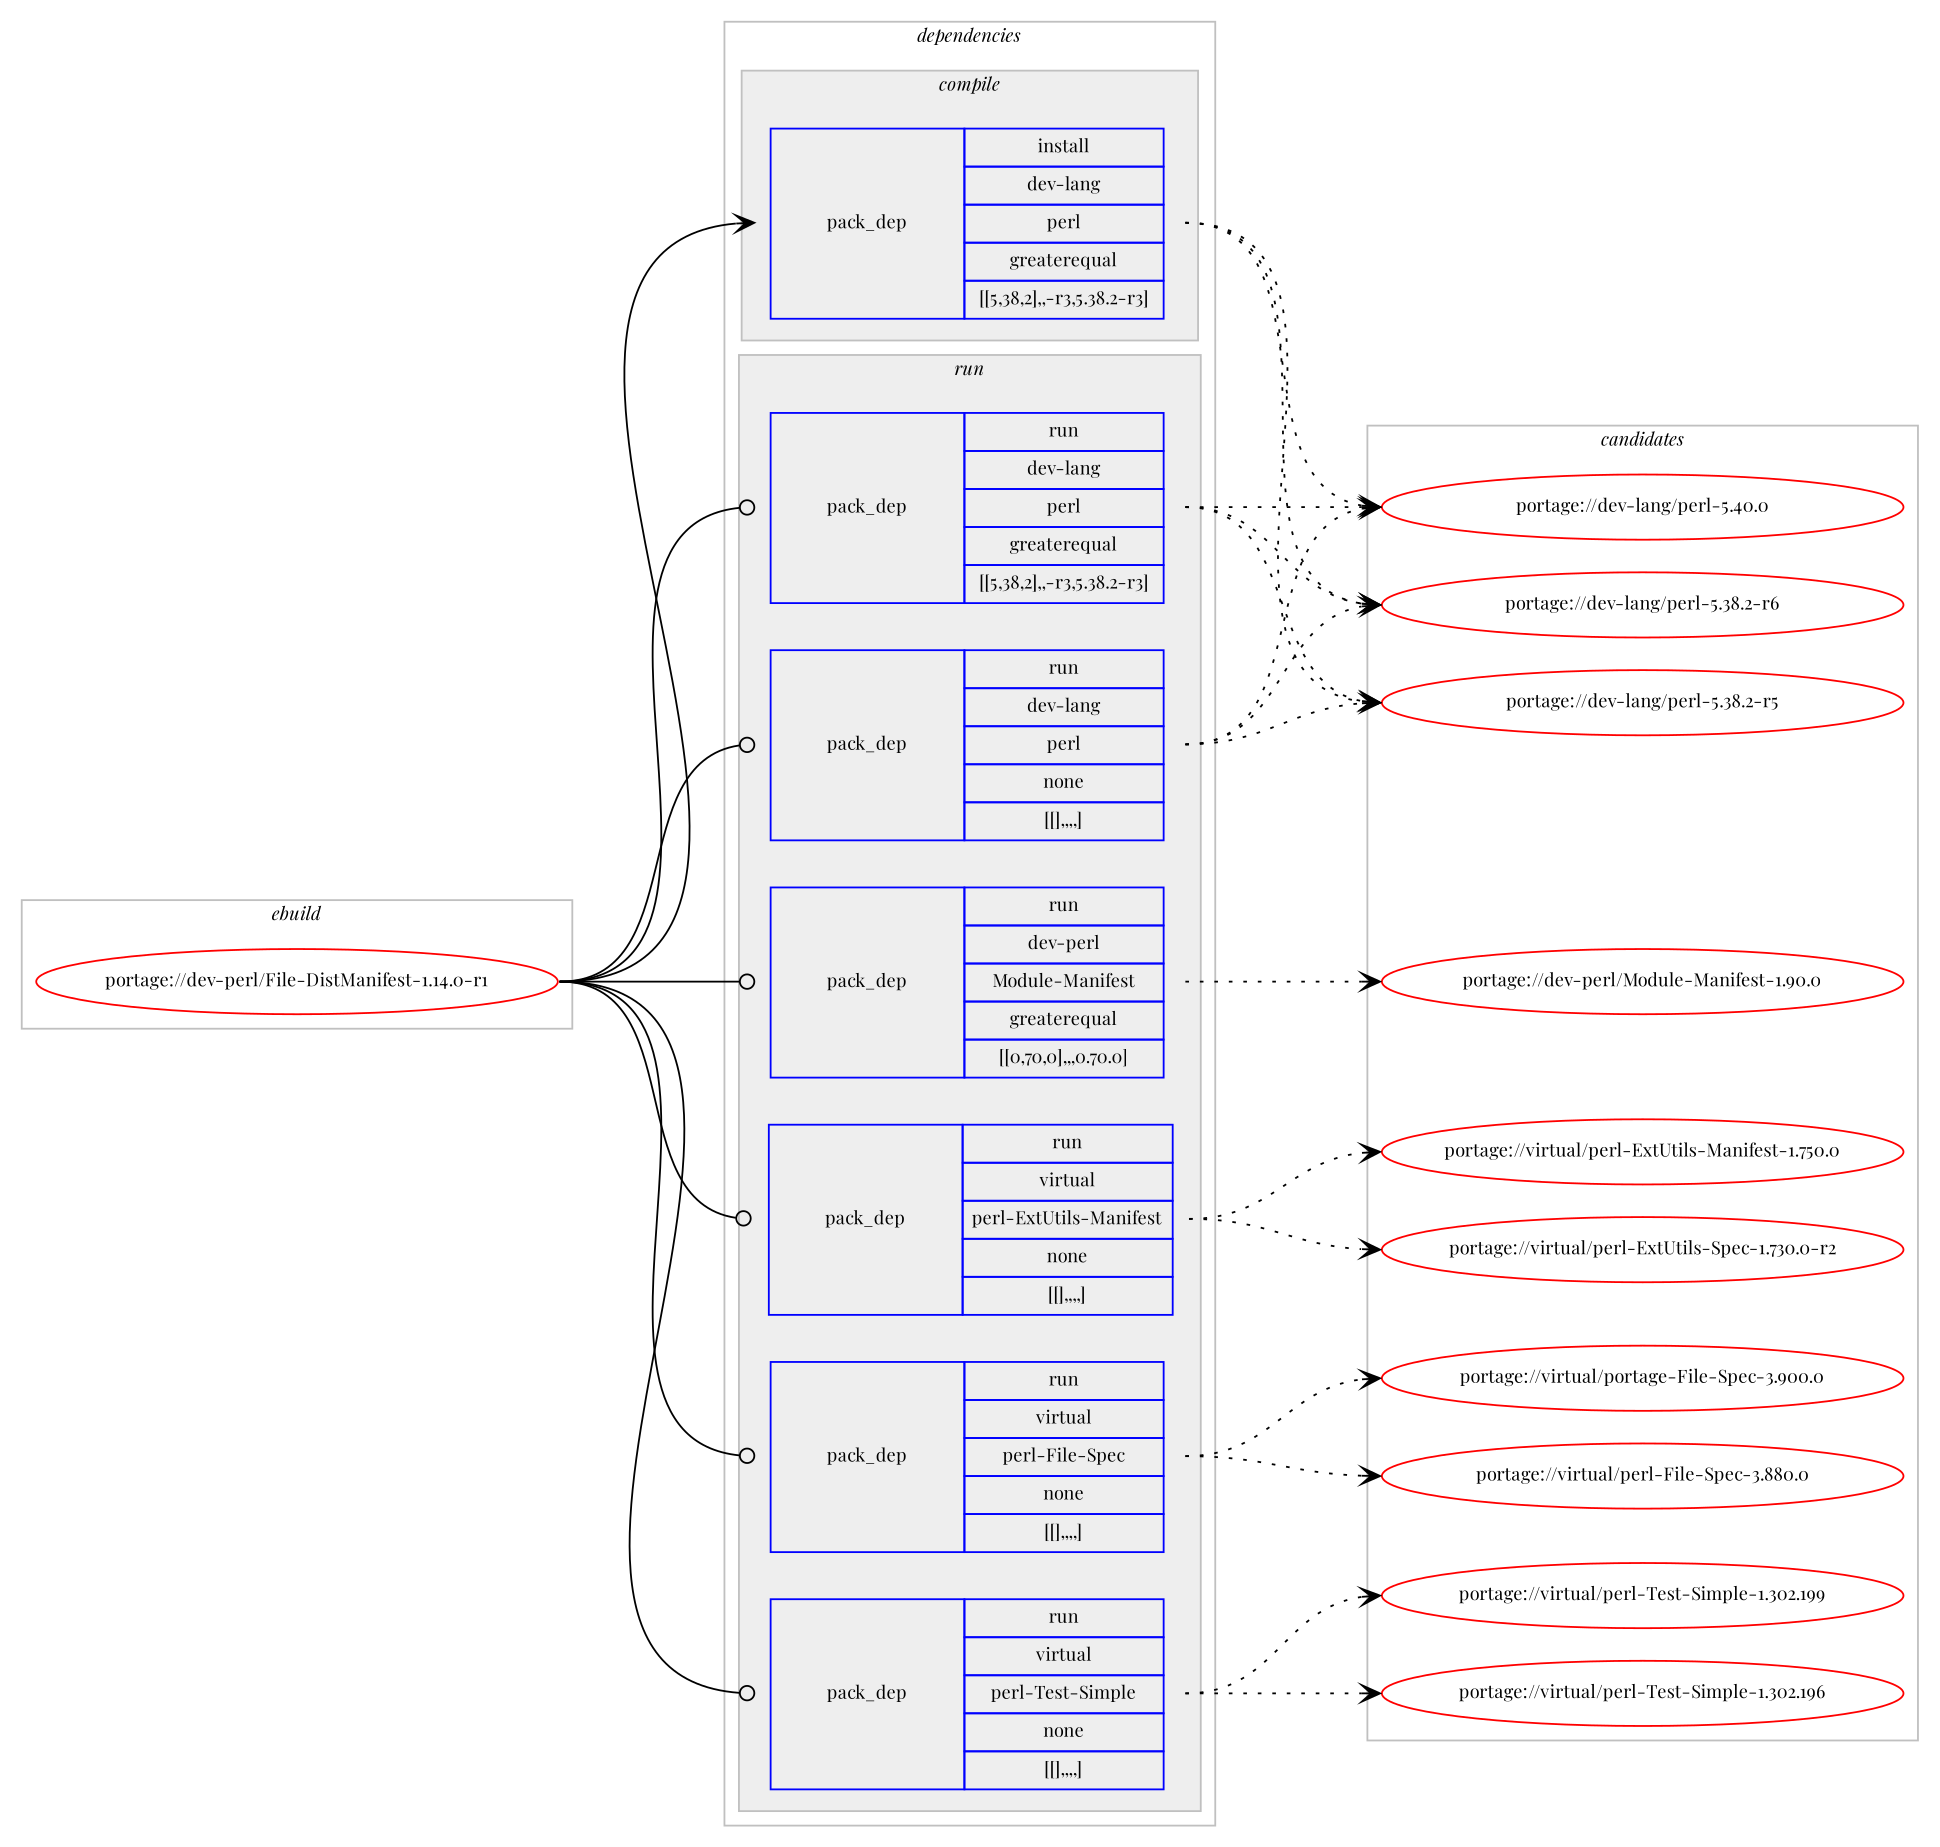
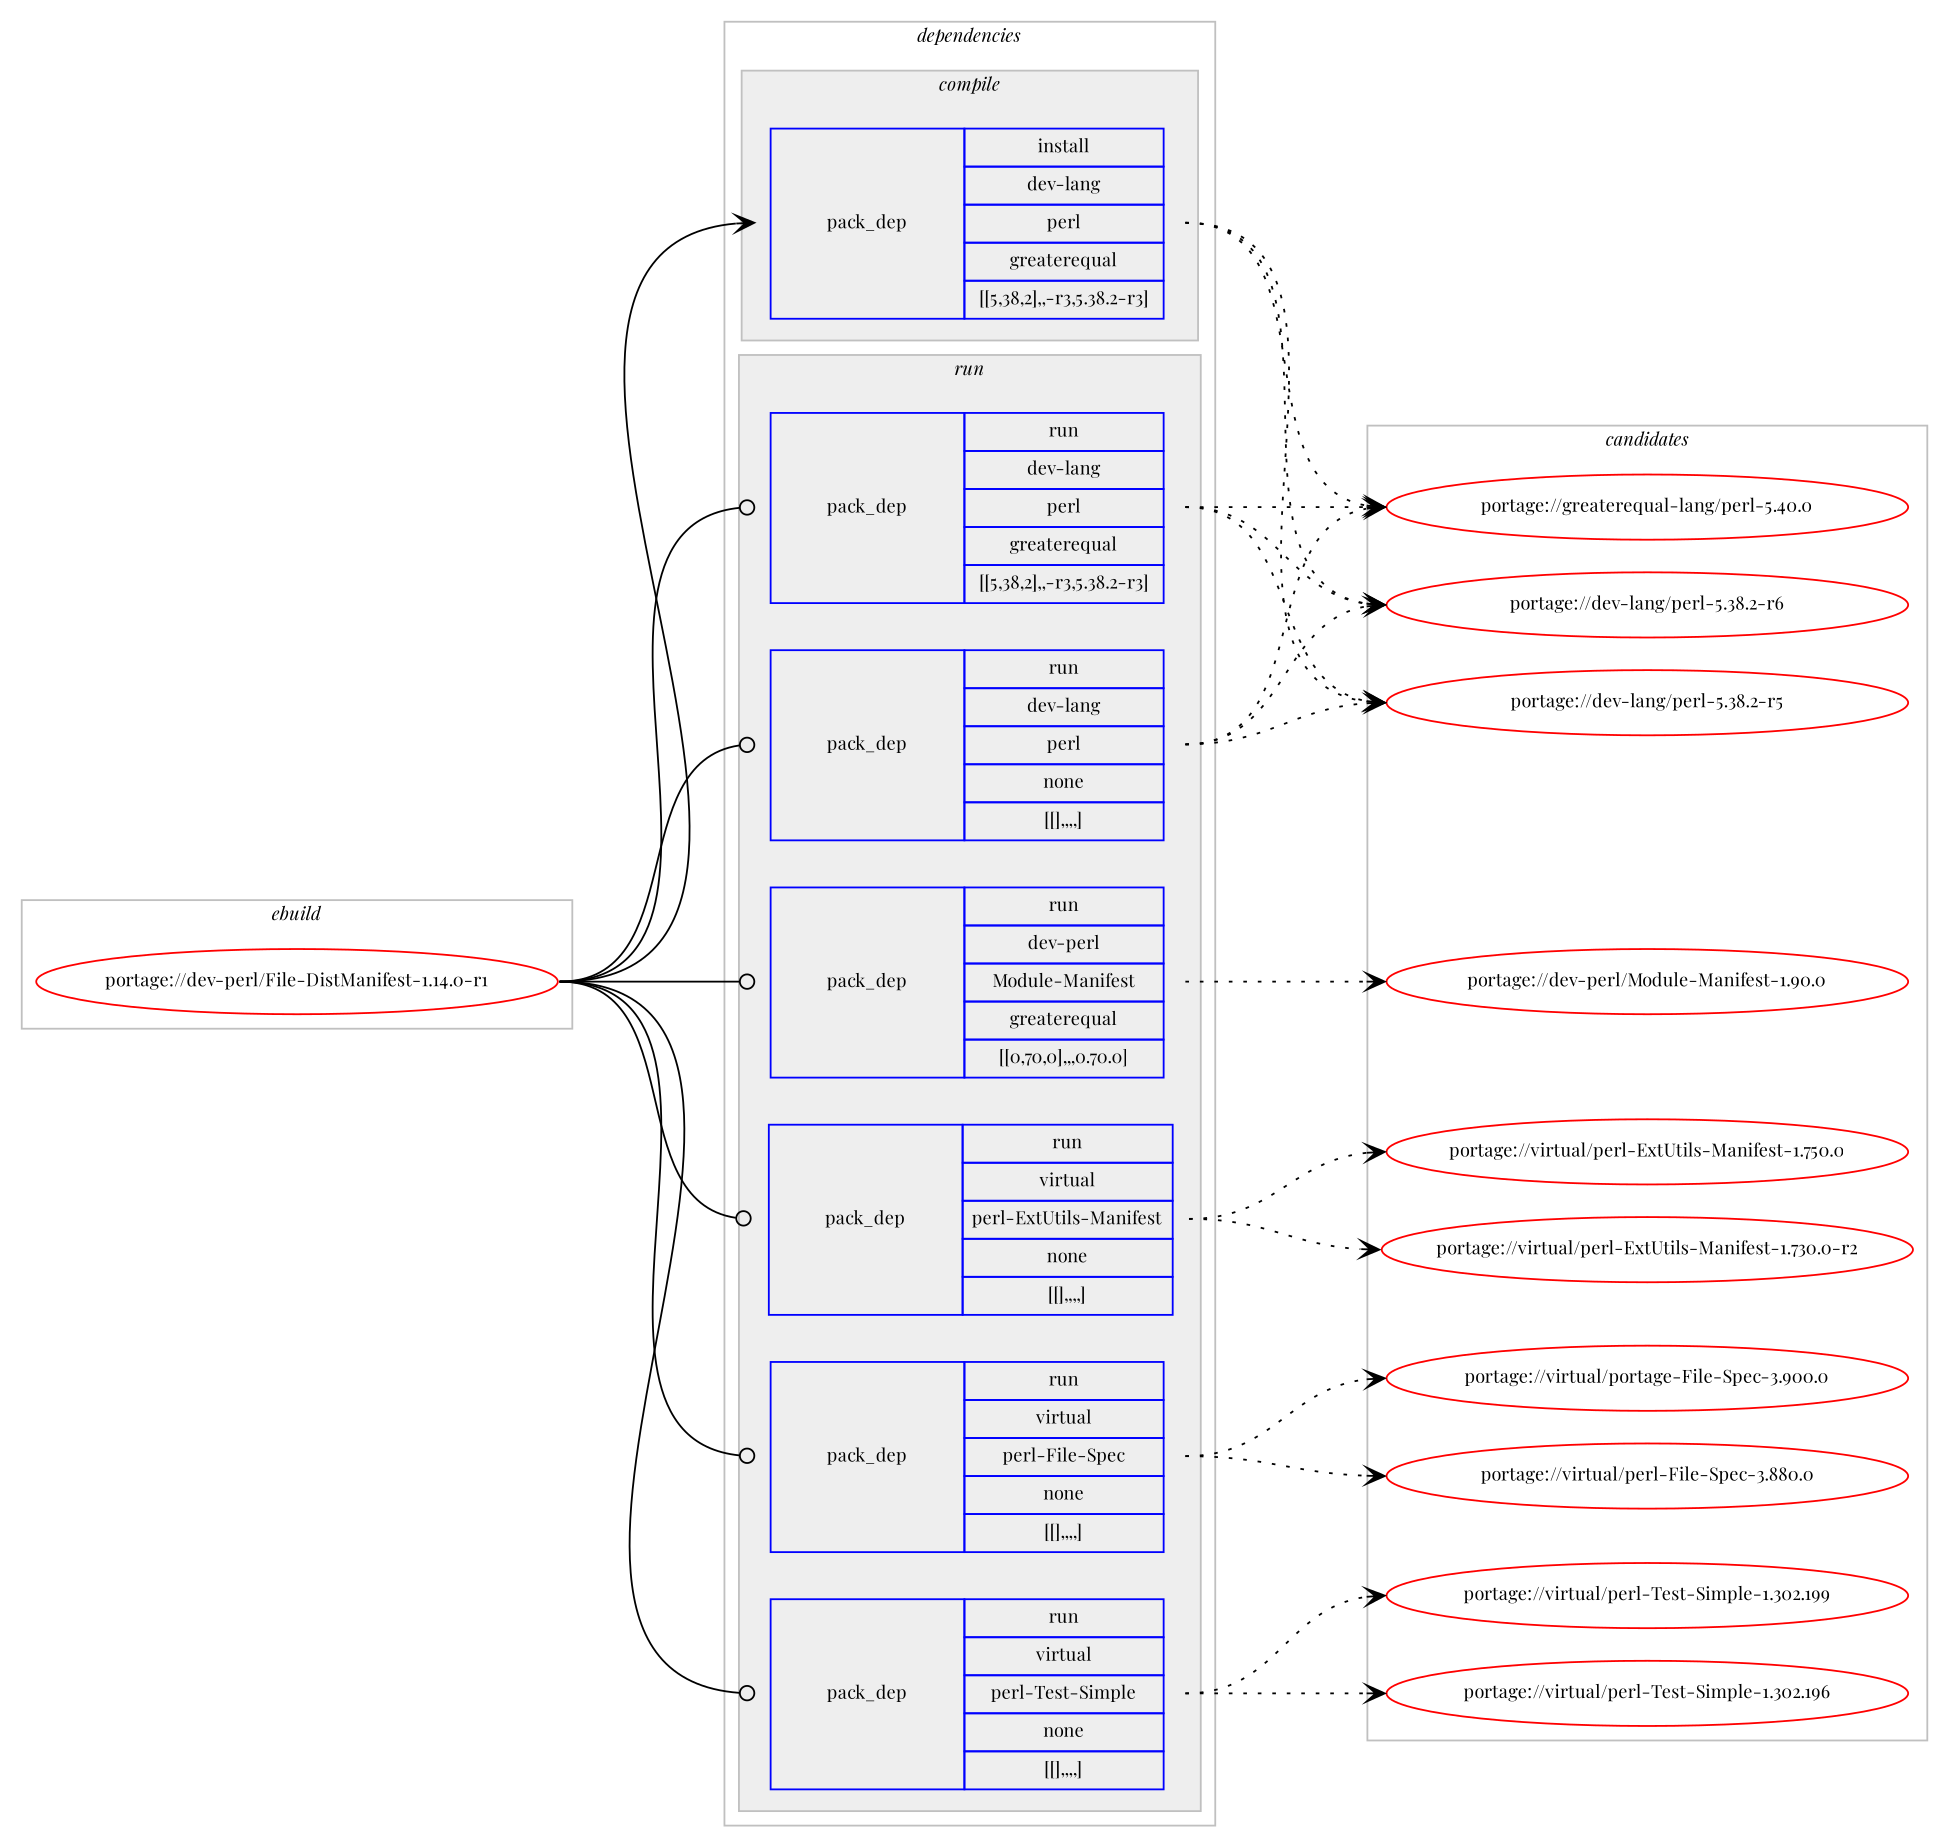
(1643, 507) -> (1647, 507)
(1643, 1250) -> (1647, 1250)
